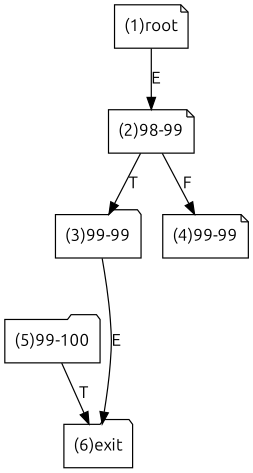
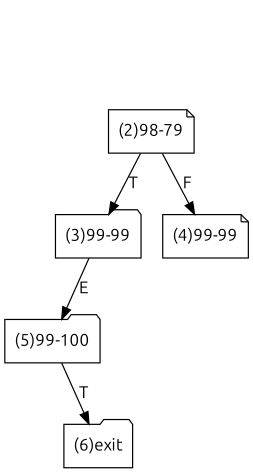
(151, 27) -> none
(151, 131) -> (151, 131)
(111, 335) -> (78, 283)
